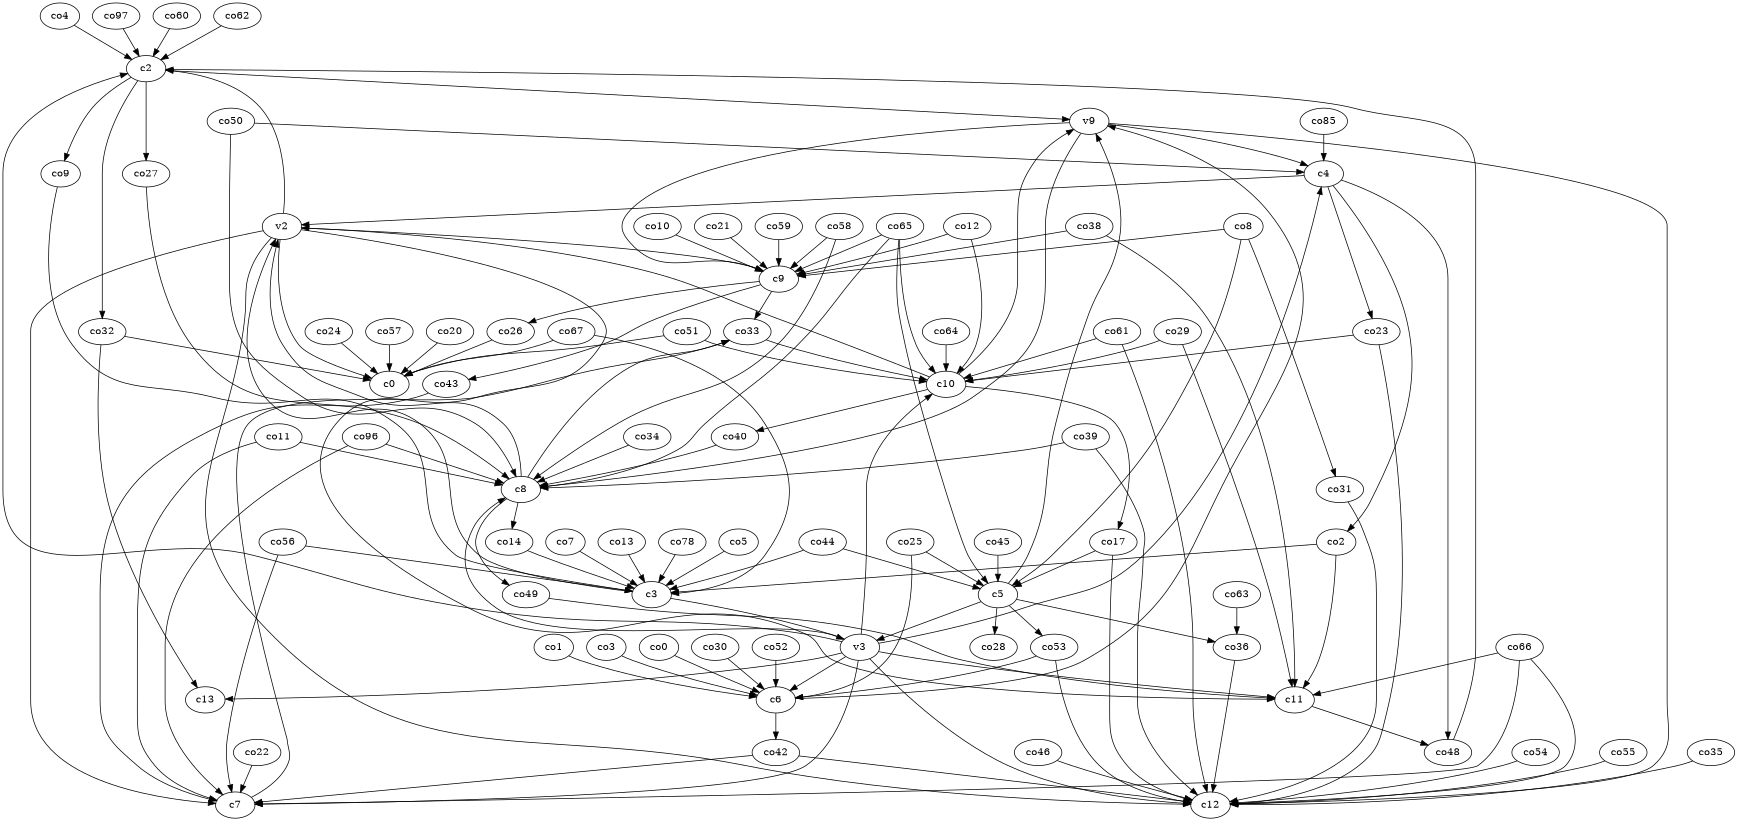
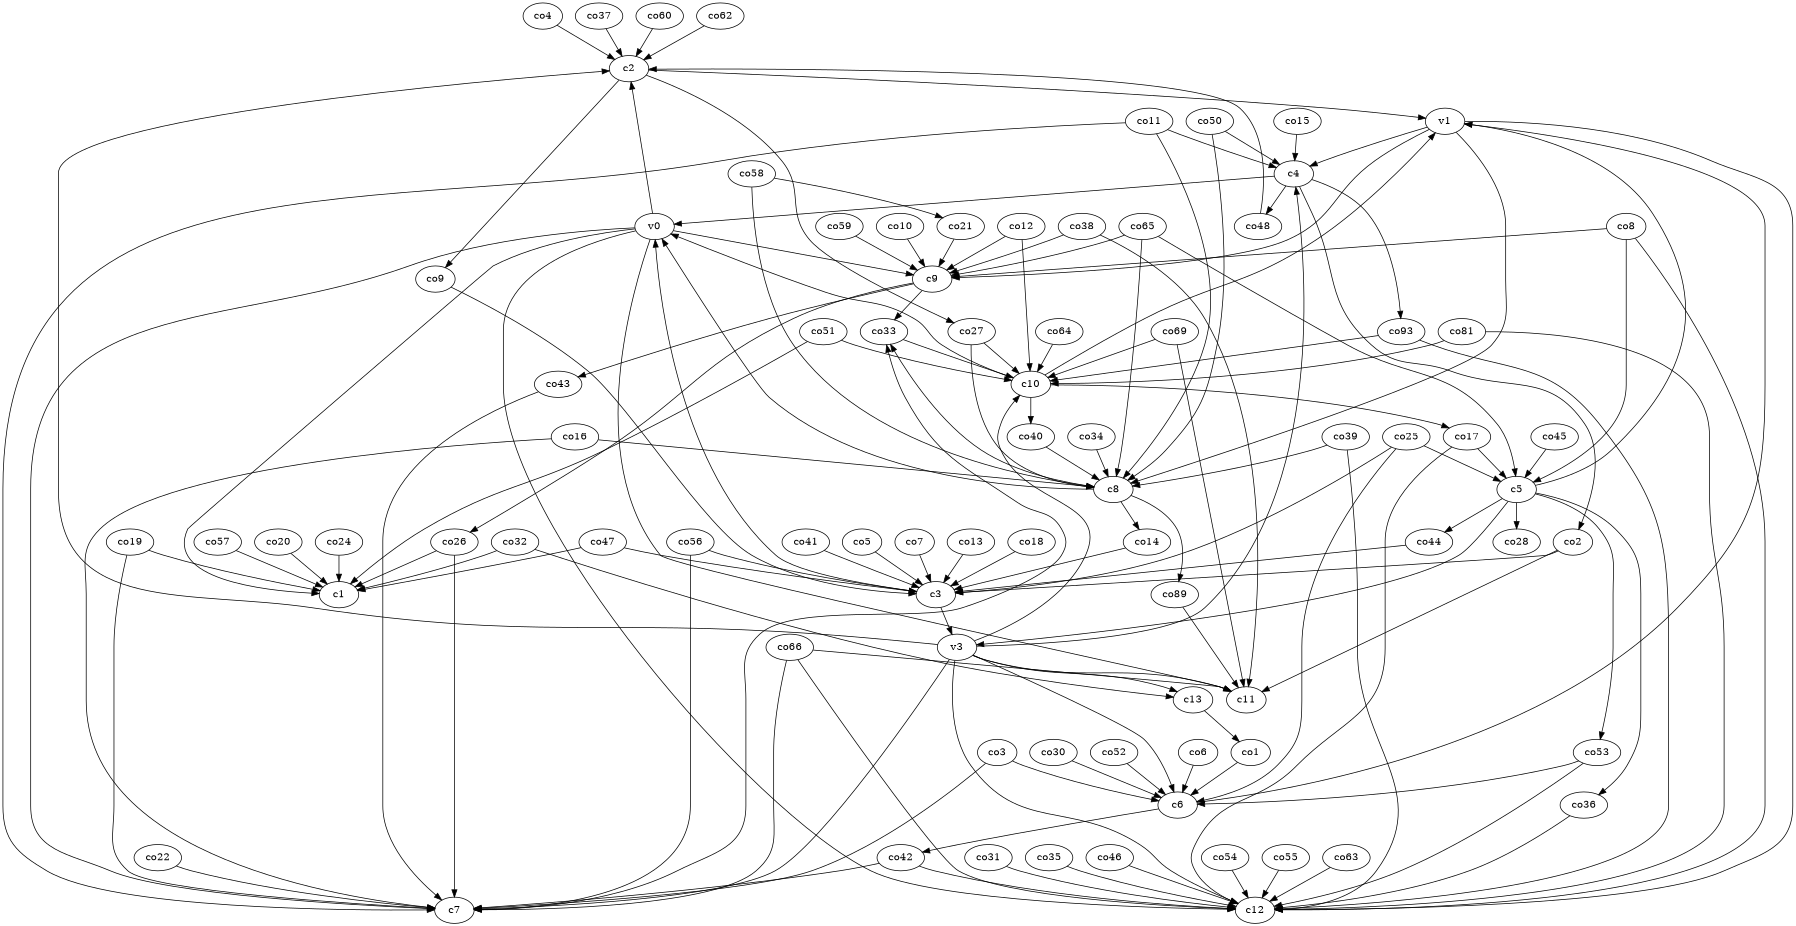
(116, 16) -> (599, 16)
(1089, 121) -> (1445, 121)
(1324, 121) -> (1297, 121)
none -> (1221, 149)
(102, 192) -> none
(282, 226) -> (655, 226)
(812, 251) -> (856, 194)
(905, 306) -> (999, 356)
(571, 332) -> (603, 542)
(1117, 332) -> (1462, 332)
(1178, 332) -> (1175, 332)
(1376, 332) -> (1401, 332)
(1294, 360) -> (1765, 763)
(389, 384) -> (339, 595)
(366, 437) -> (575, 437)
none -> (130, 542)
(682, 542) -> (1032, 542)
none -> (806, 542)
none -> (1188, 551)
(905, 567) -> (1477, 514)
(526, 595) -> (1175, 595)
(1237, 617) -> (1303, 883)
(628, 630) -> none
(659, 647) -> (1198, 752)
none -> (454, 723)
none -> (1219, 724)
(1364, 724) -> none
none -> (815, 869)
